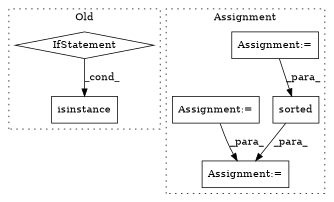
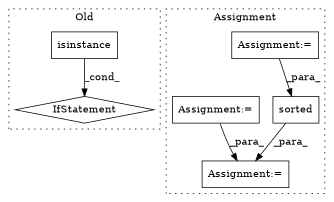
(85, 74) -> (85, 74)
